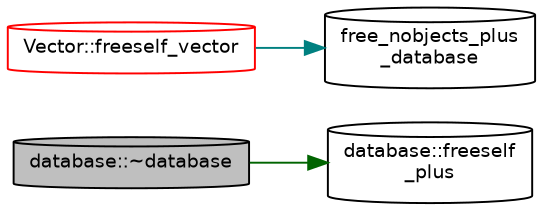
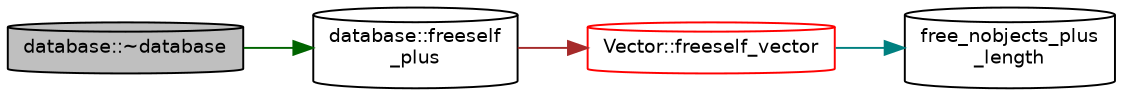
(430, 48) -> (1010, 48)
none -> (543, 48)
